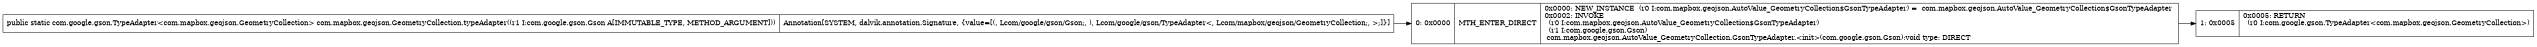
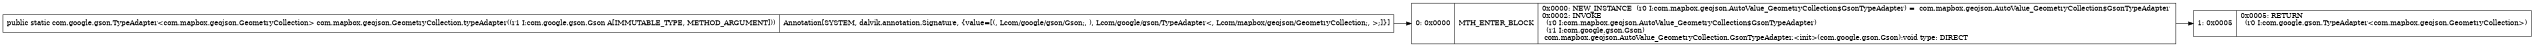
(1498, 23) -> (1496, 23)
